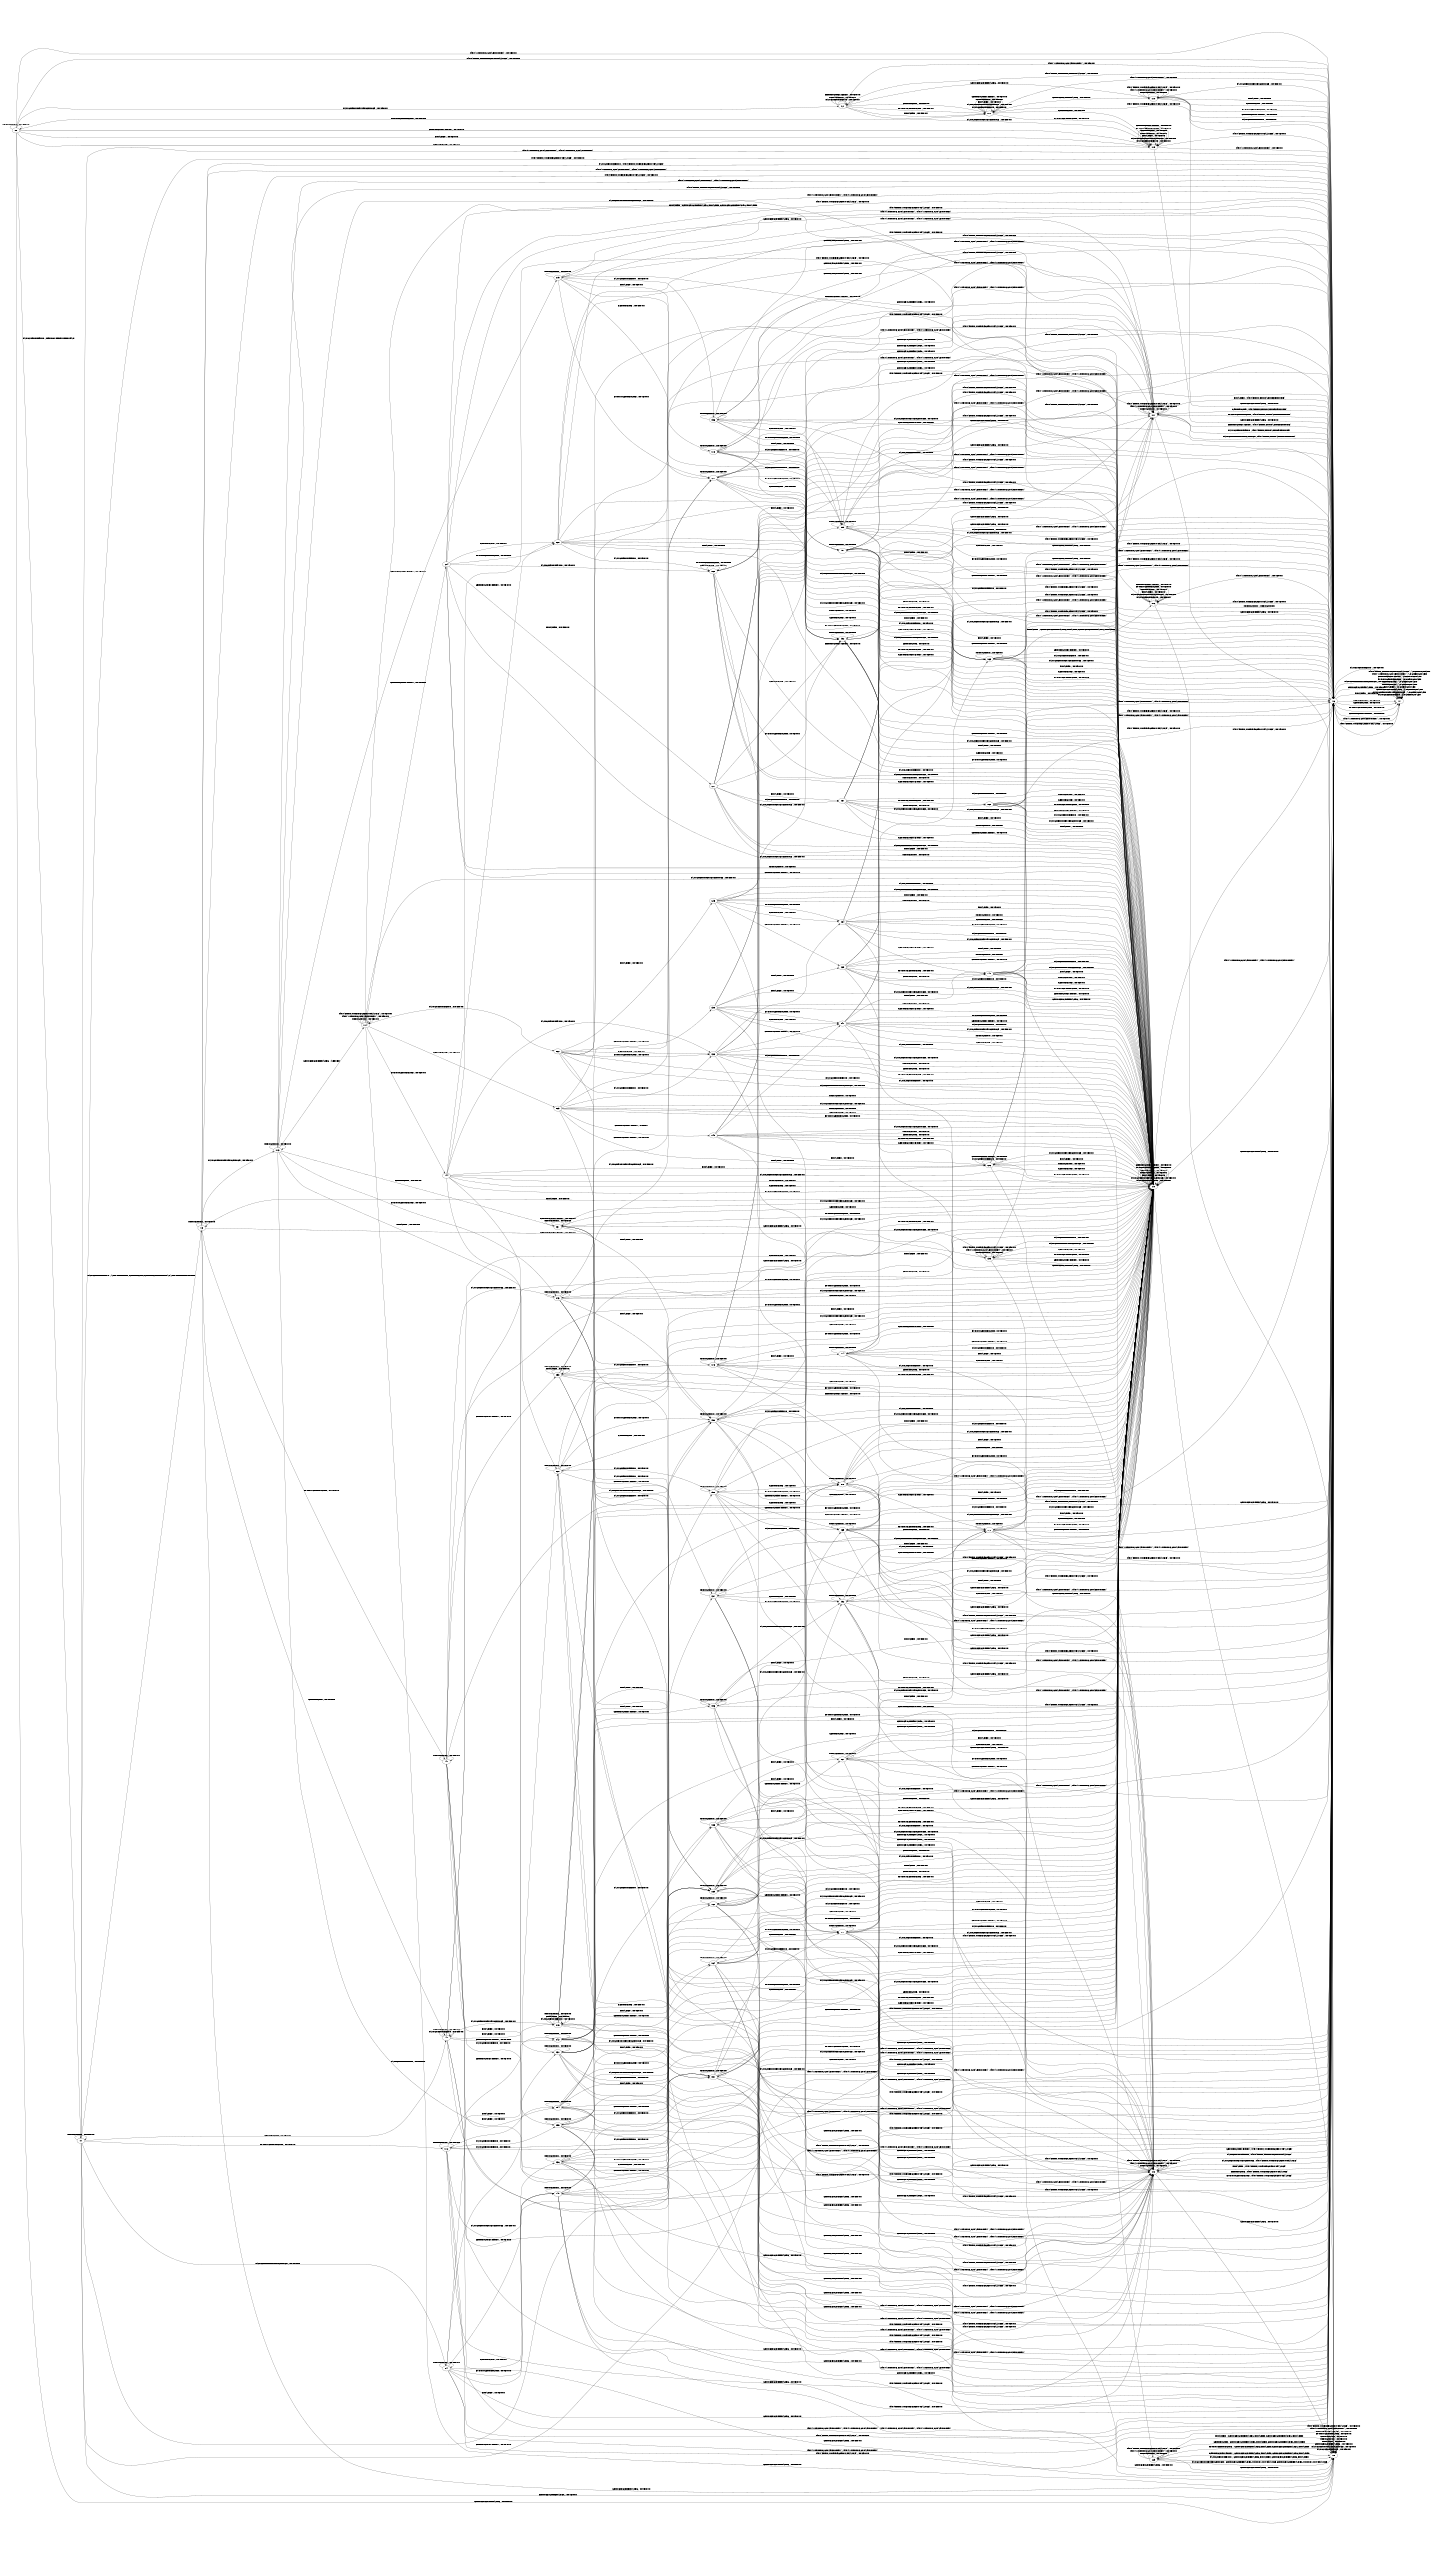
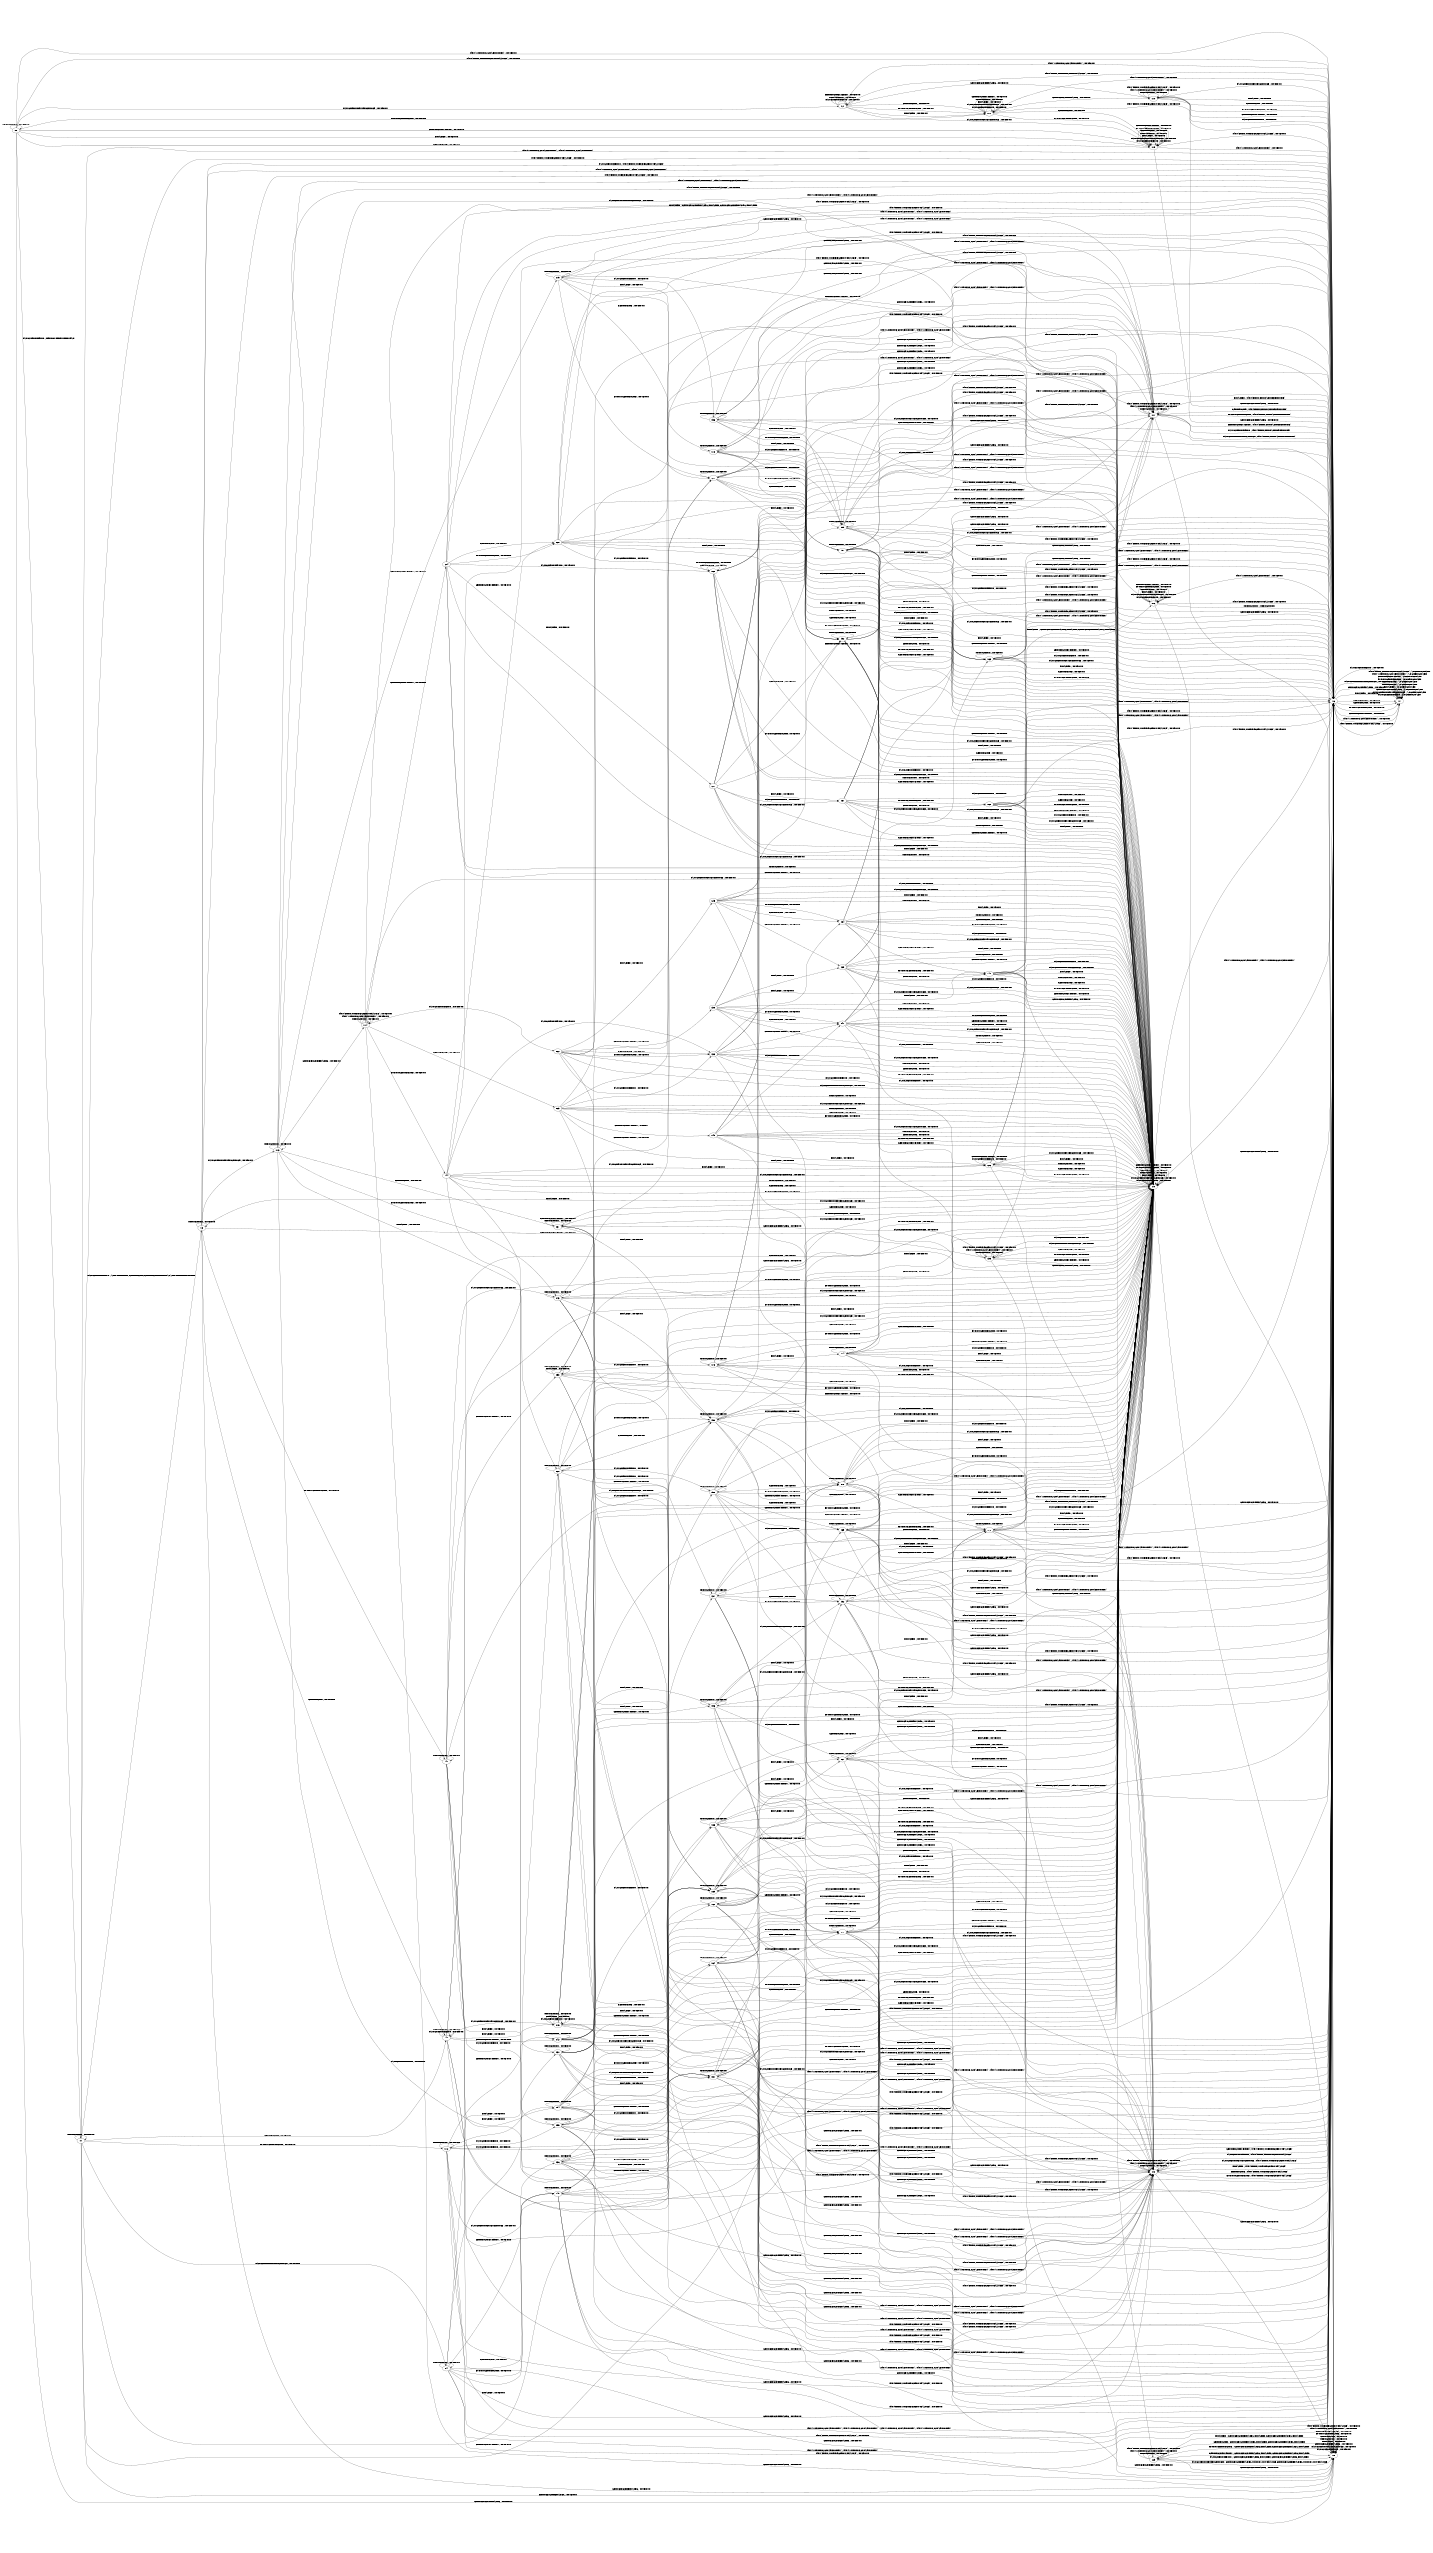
(322, 1061) -> (322, 1061)
none -> (777, 1733)
